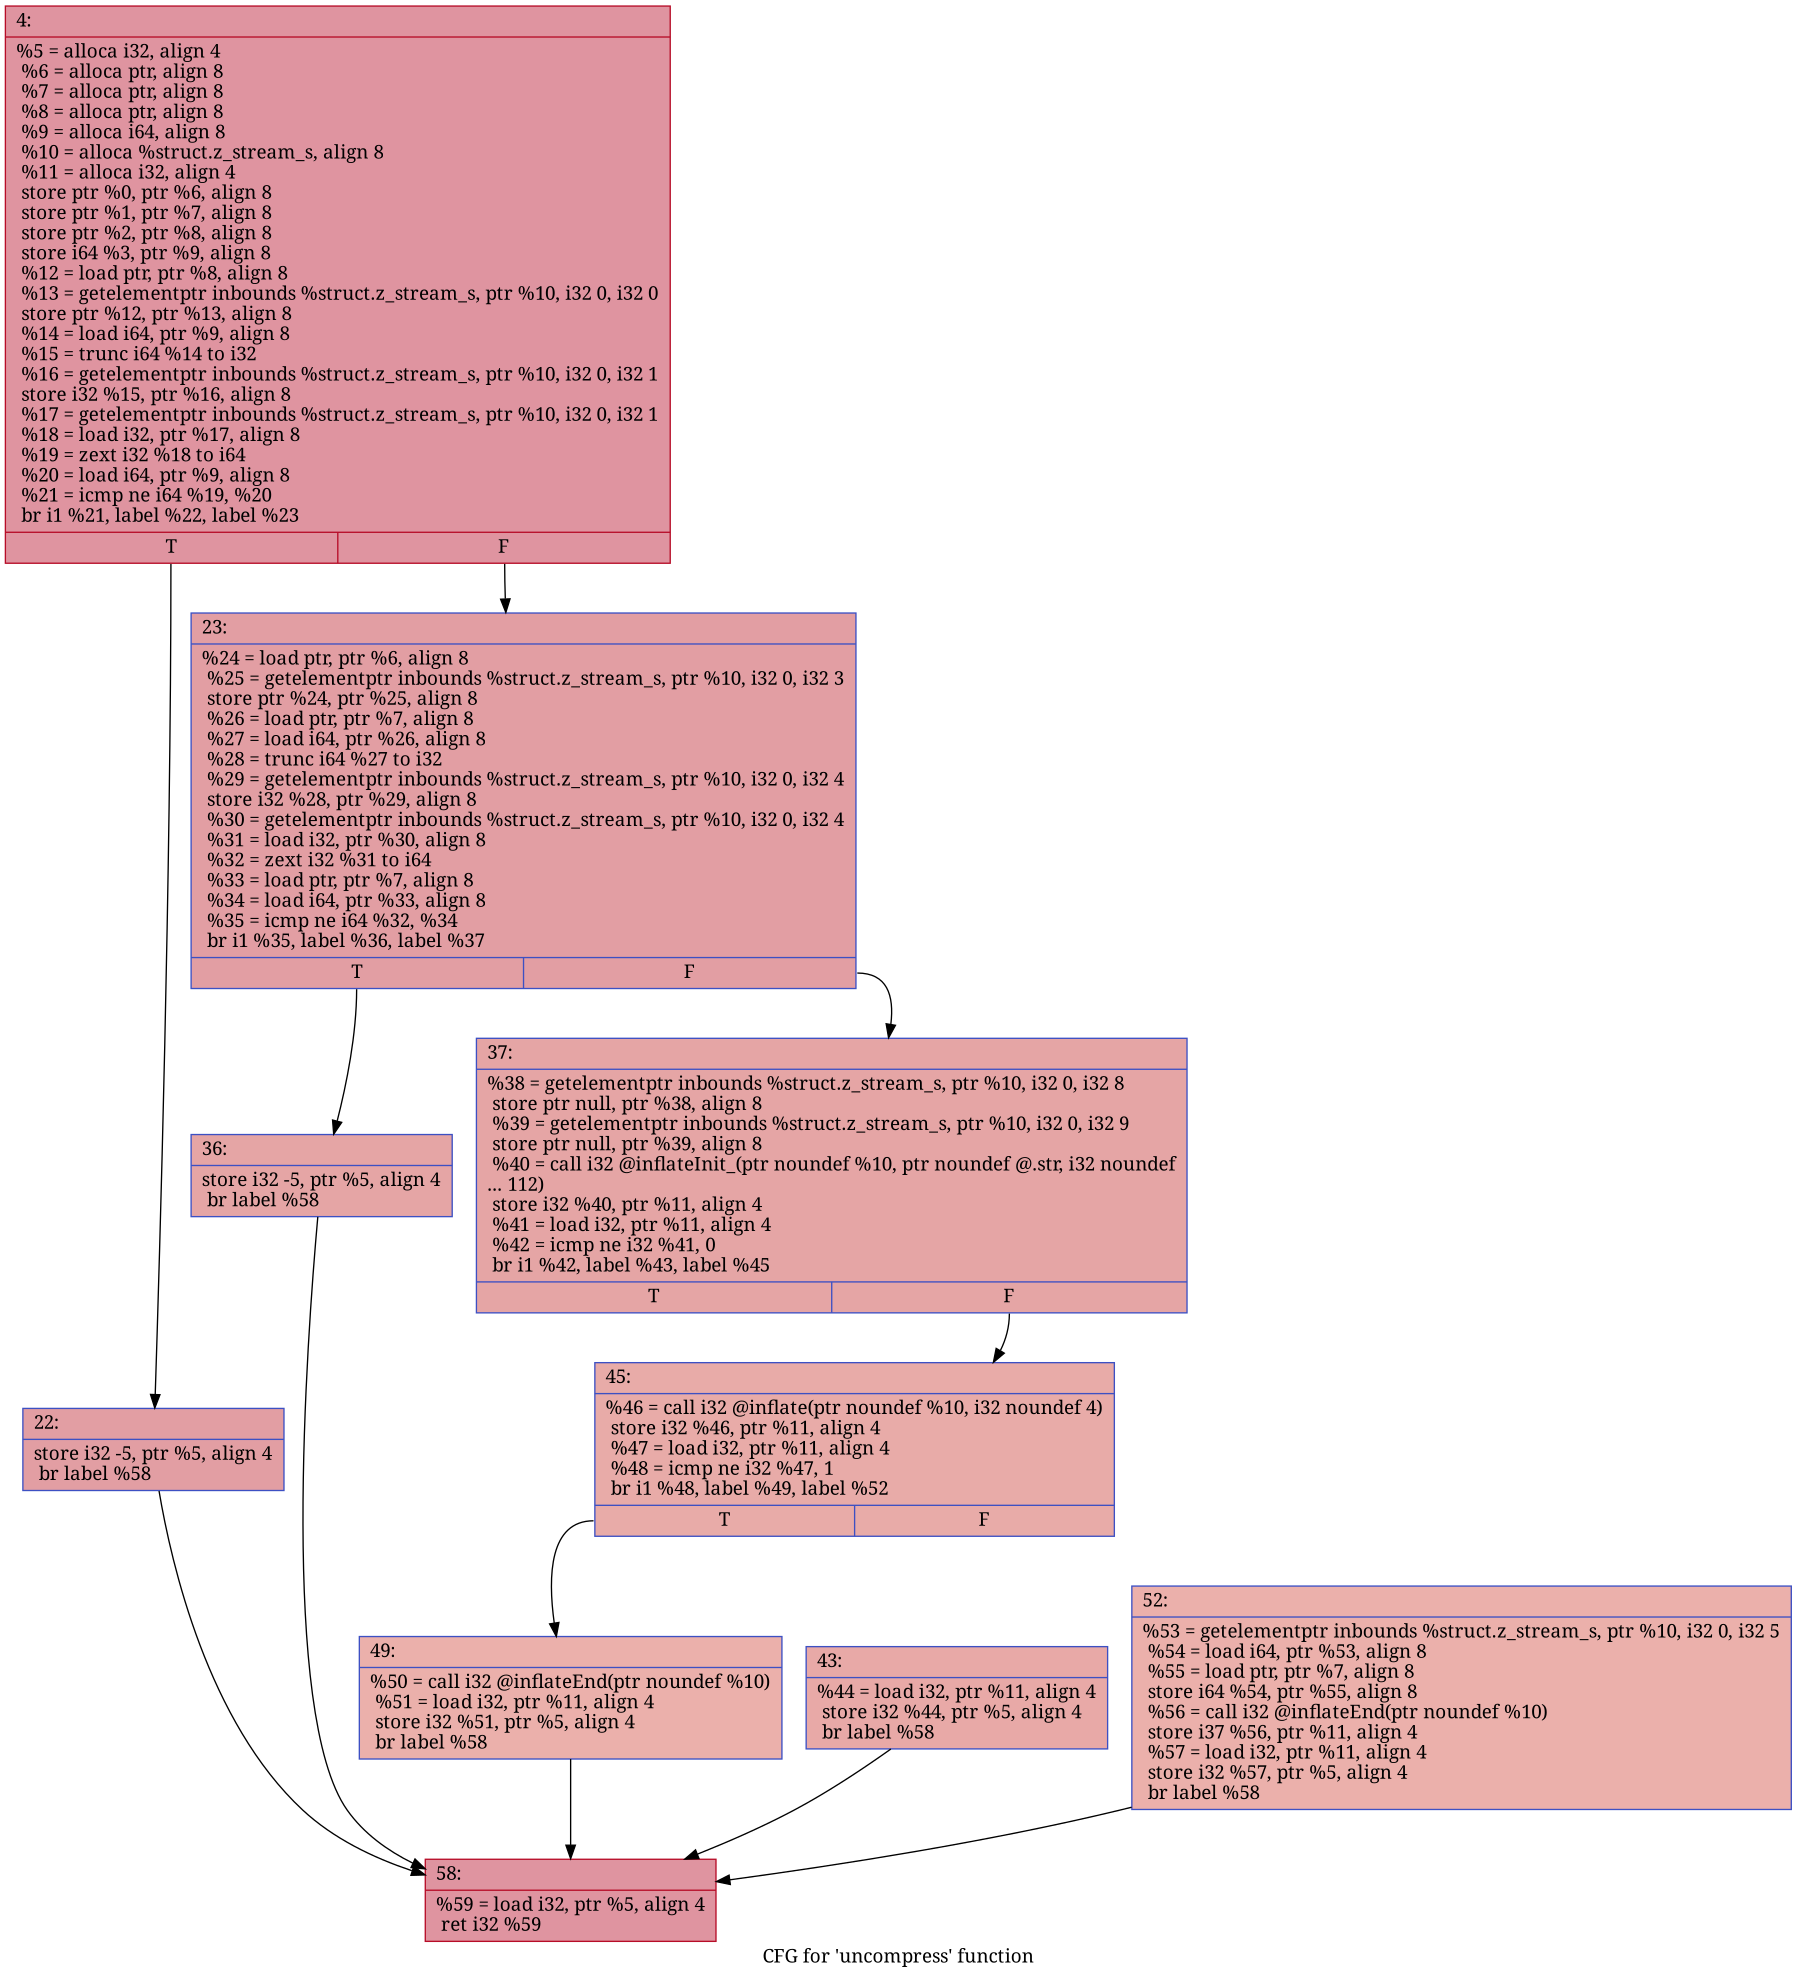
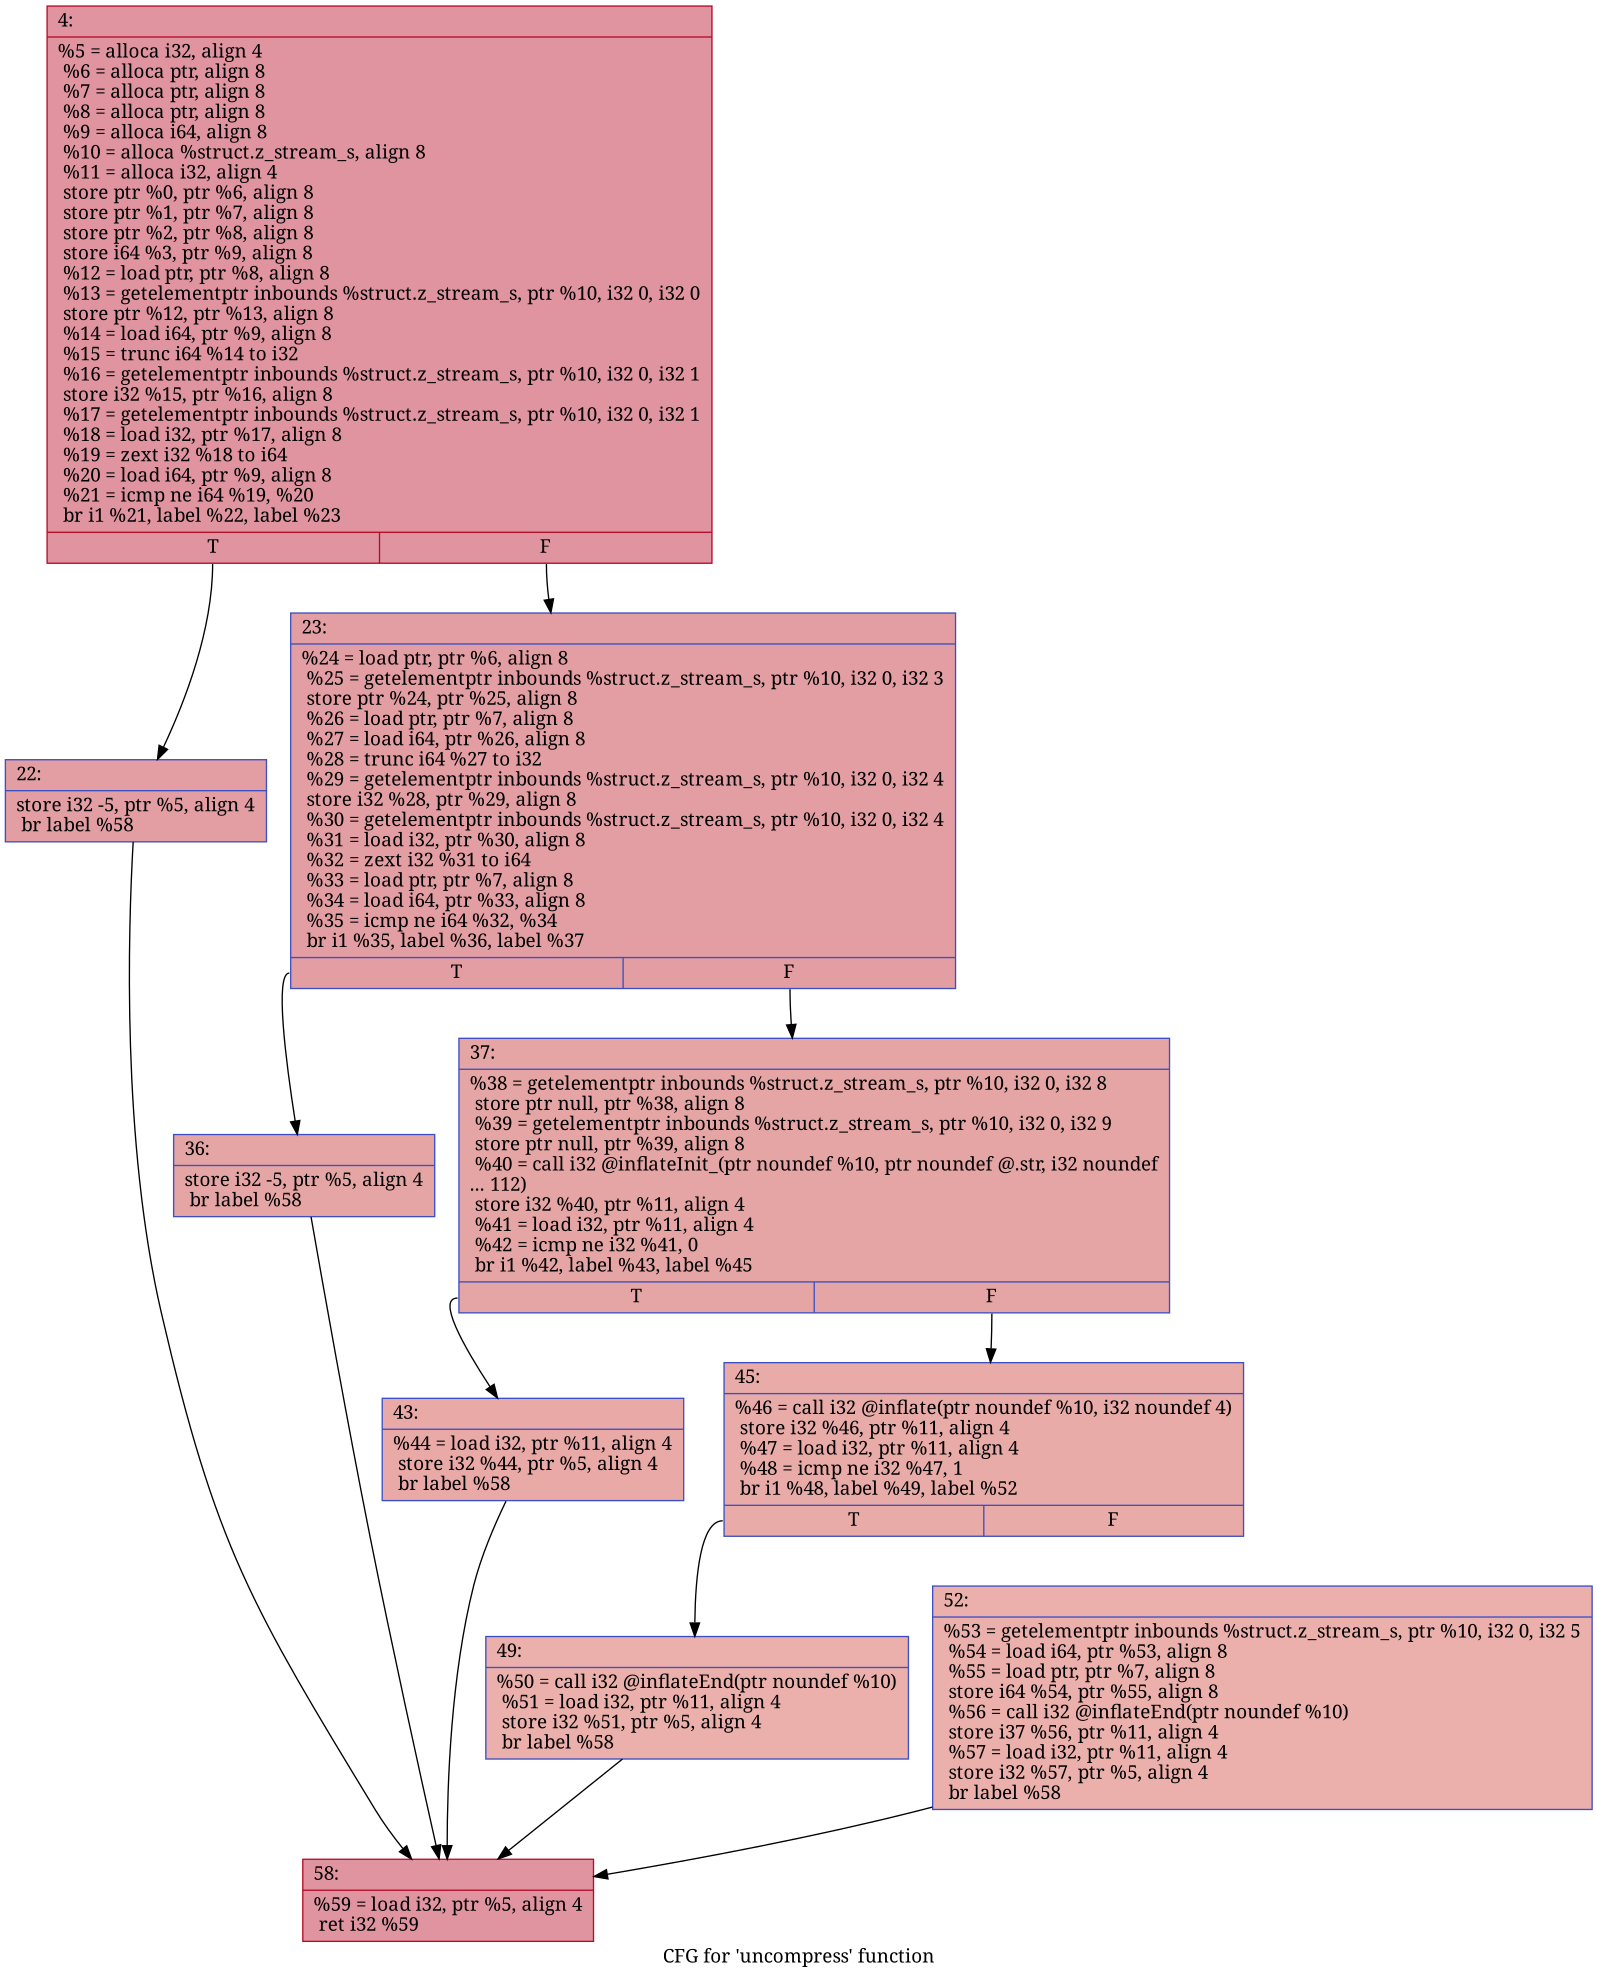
none -> (463, 1343)
